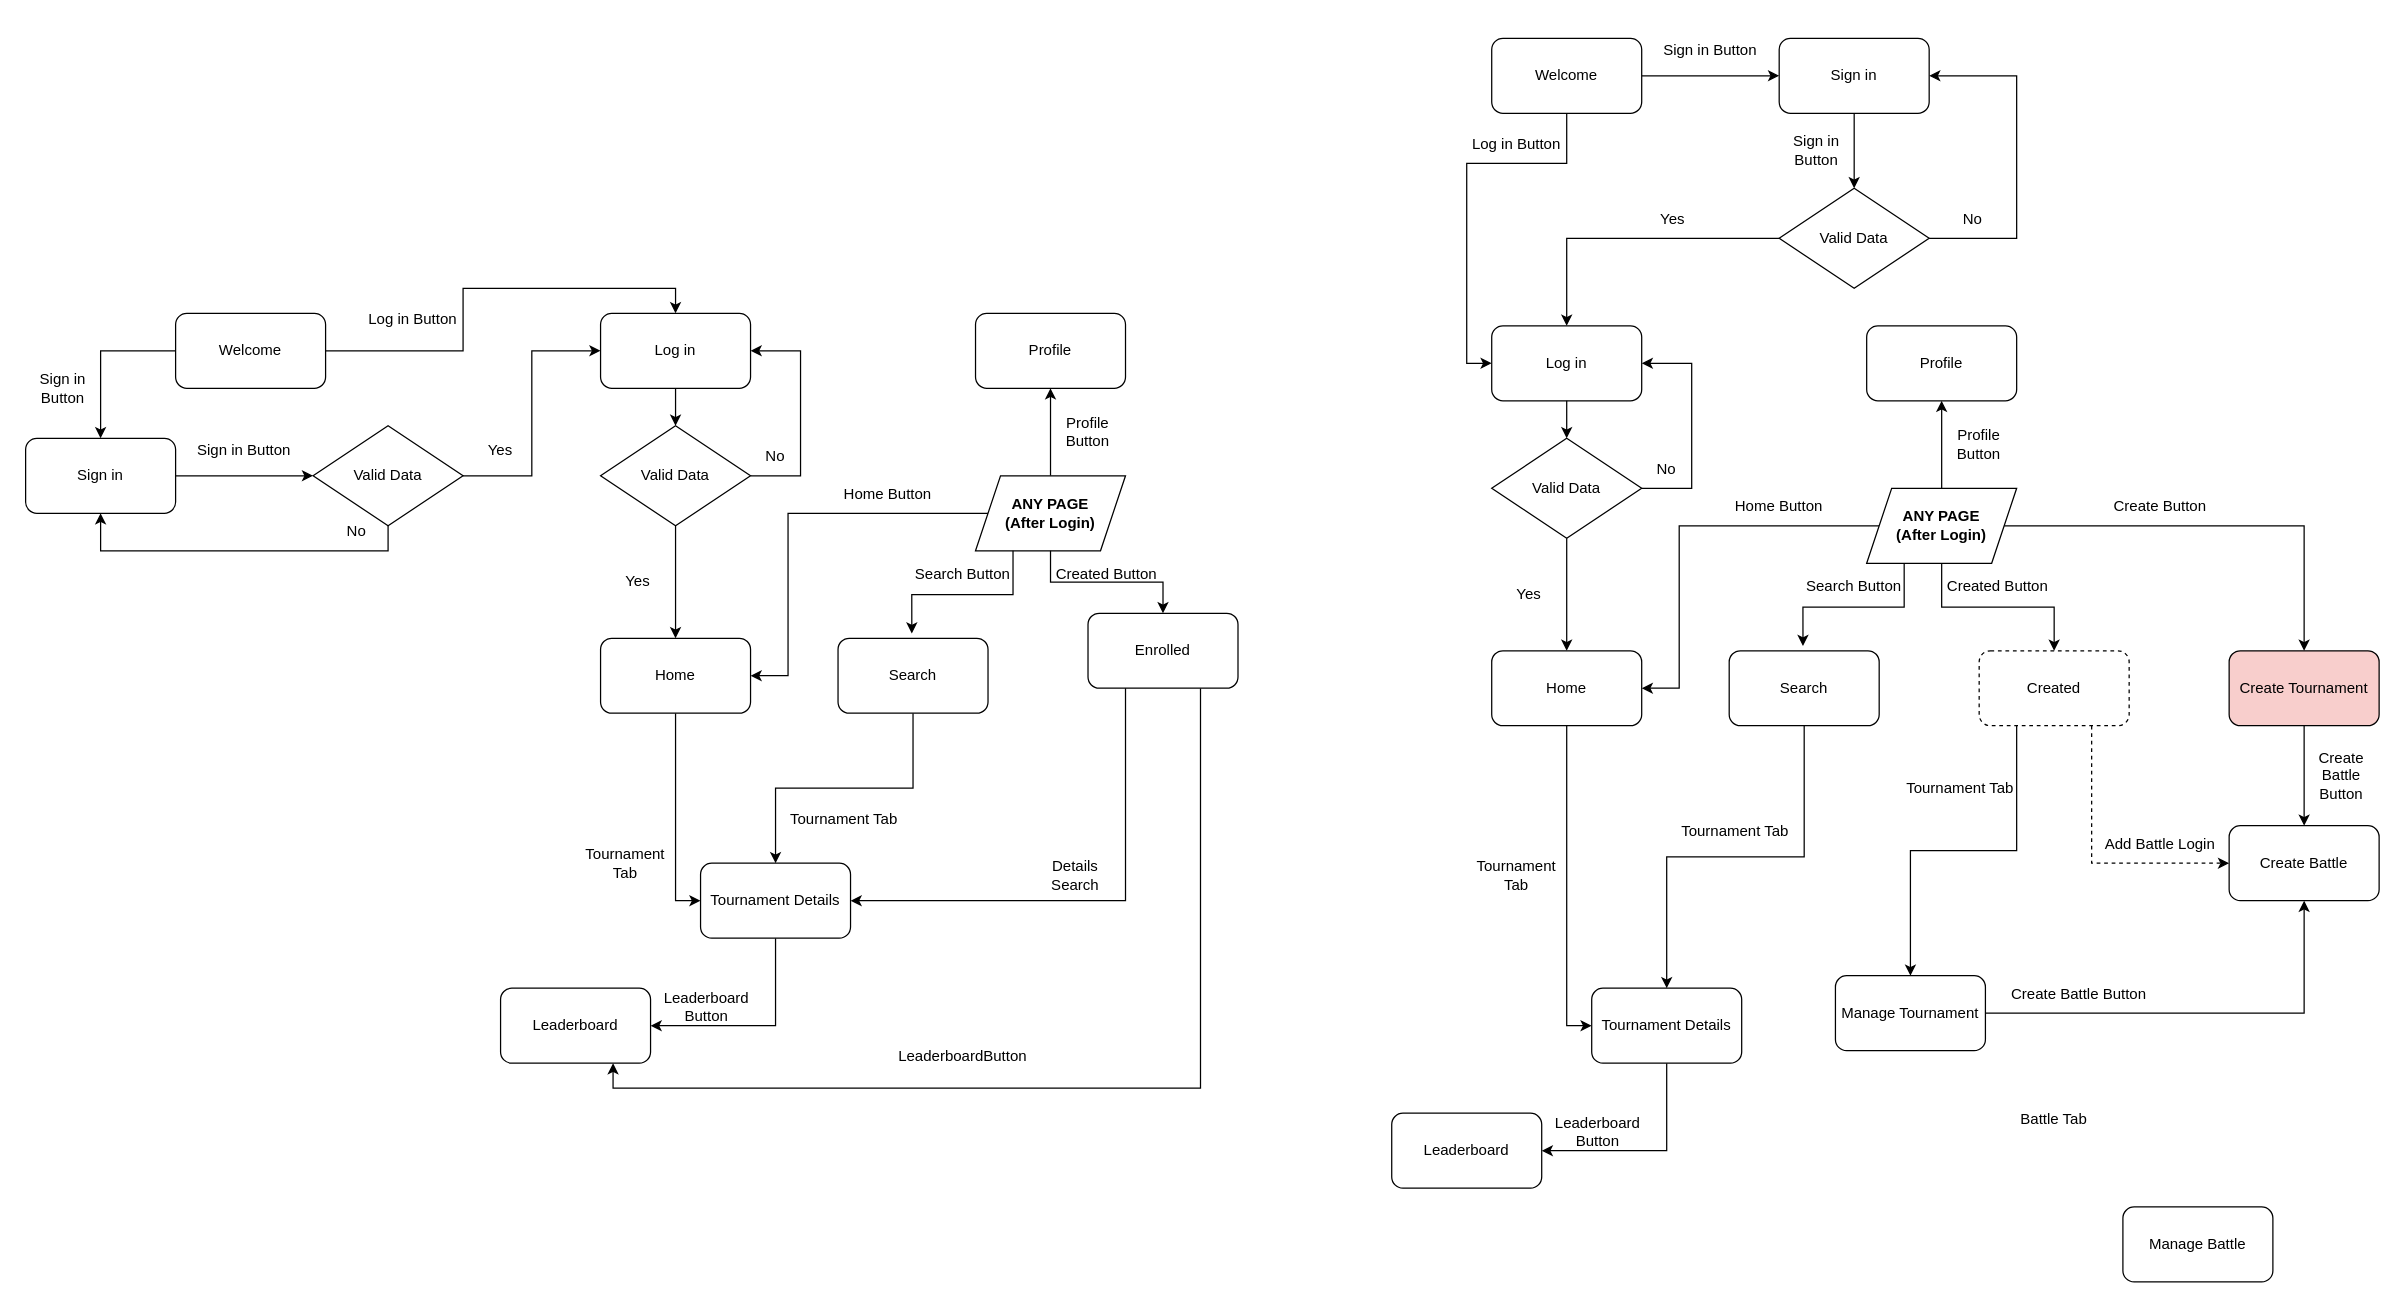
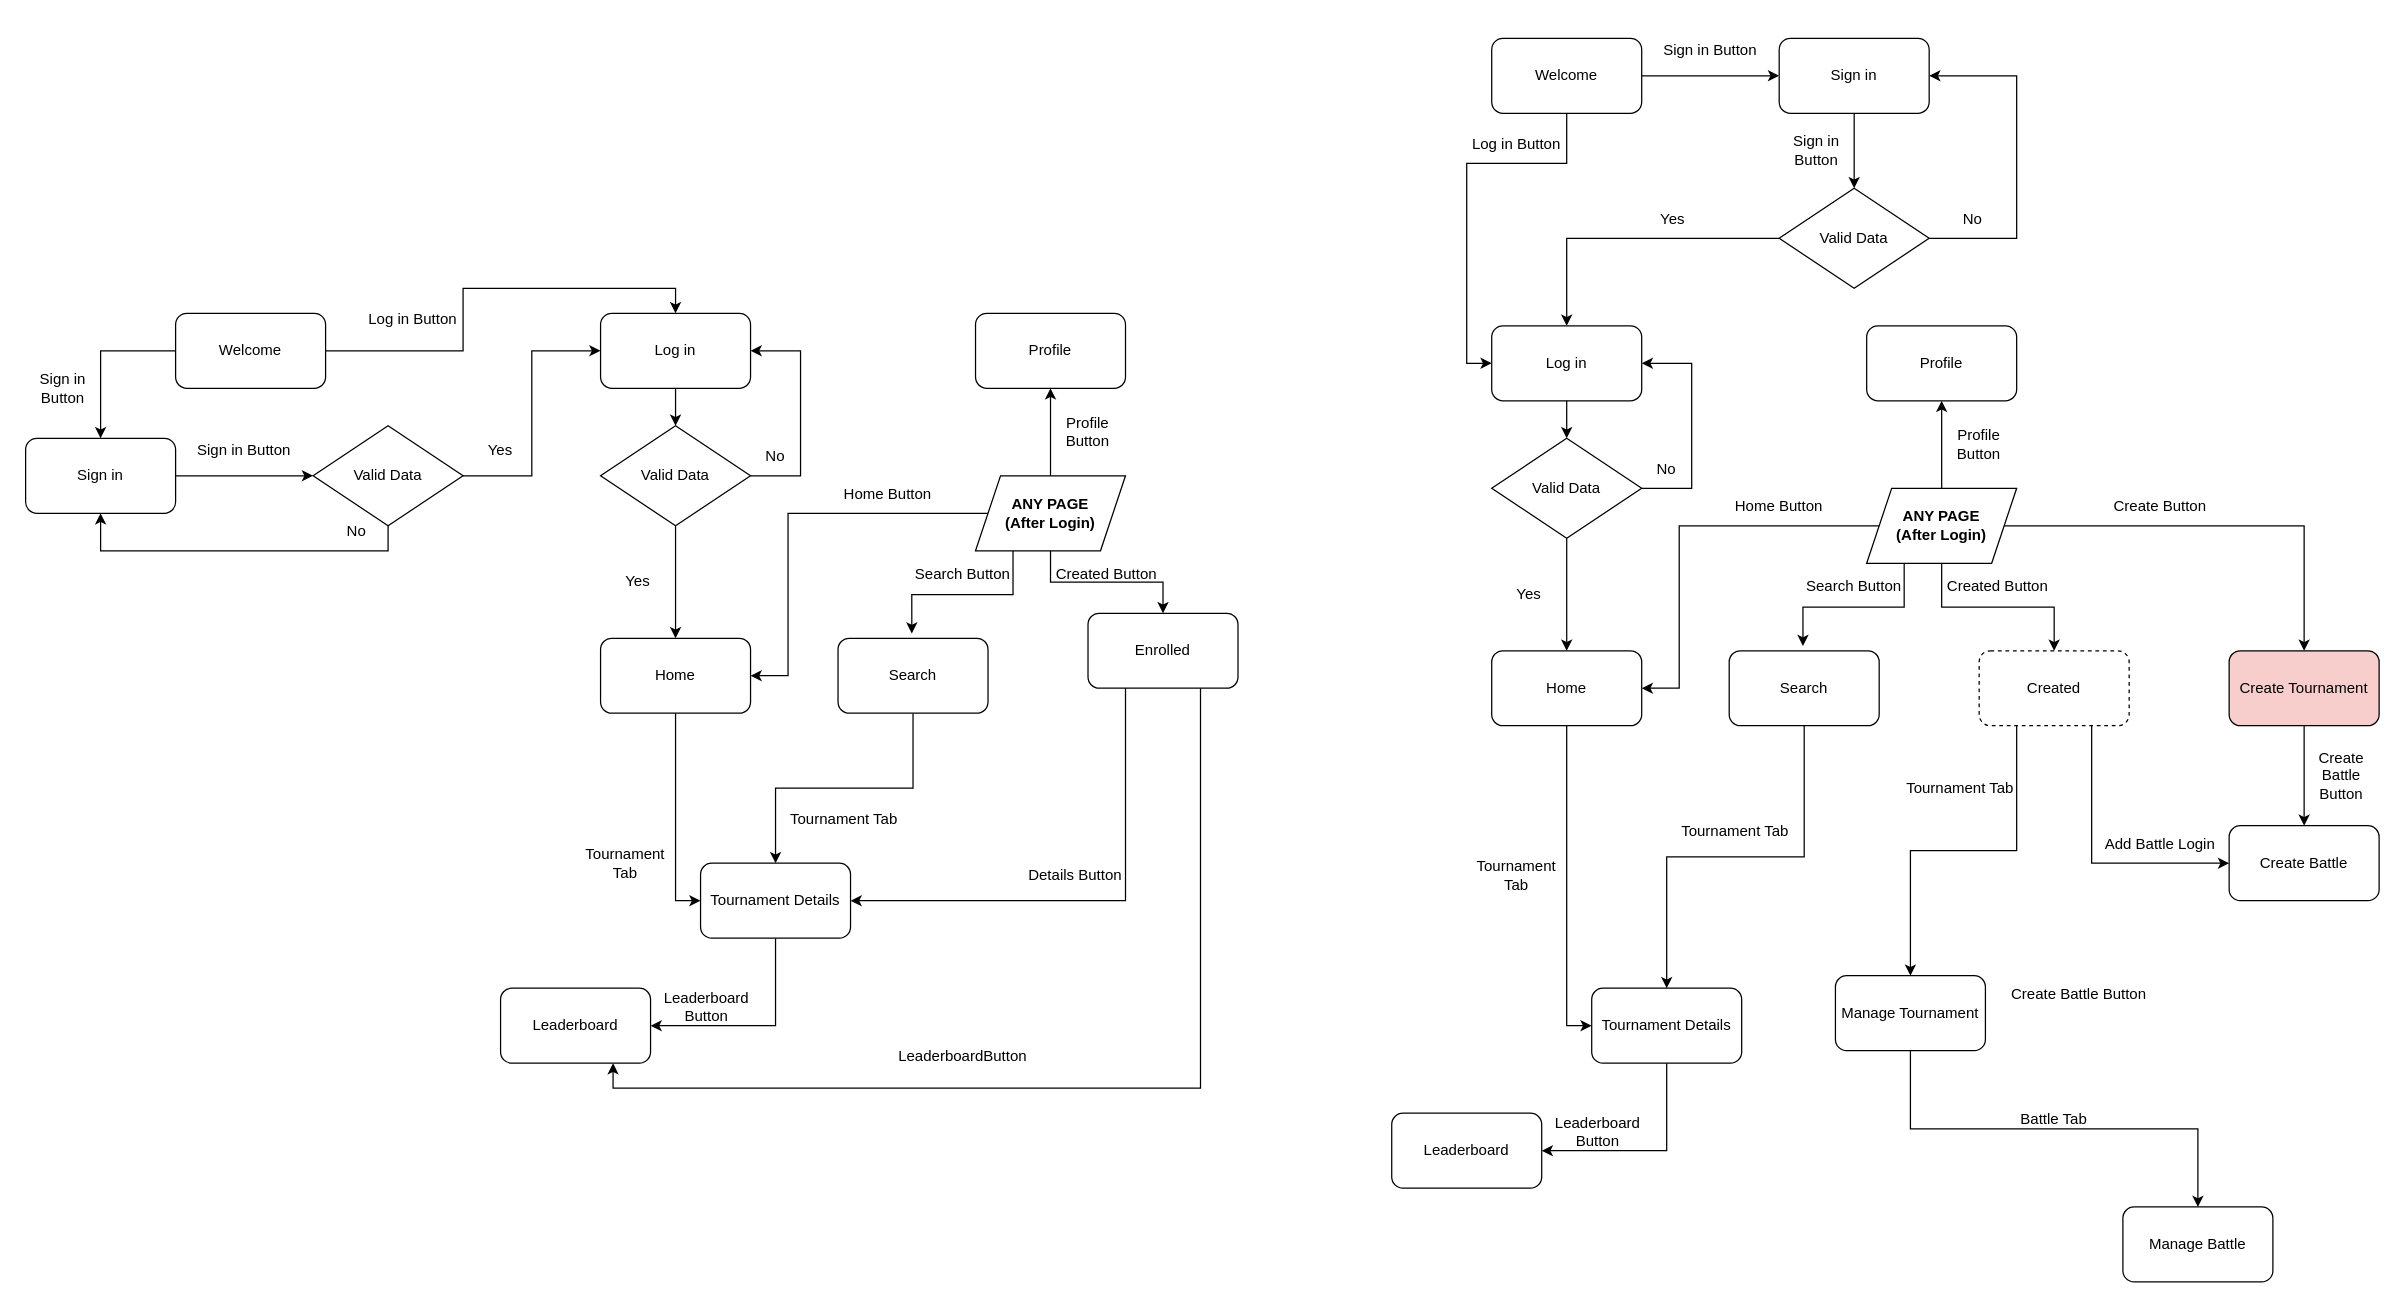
(2092, 858) -> (2092, 858)
(1076, 876) -> (1076, 876)
(2197, 1013) -> none
none -> (2050, 1129)
